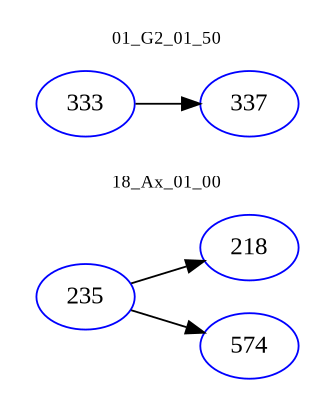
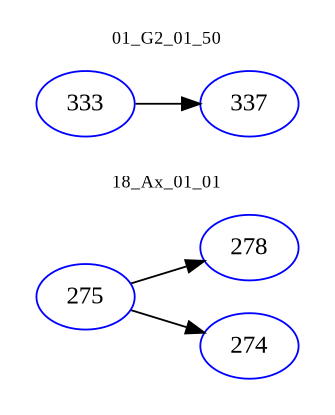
(168, 183) -> (168, 183)
(249, 248) -> (249, 248)
(86, 297) -> (86, 297)
(249, 346) -> (249, 346)
